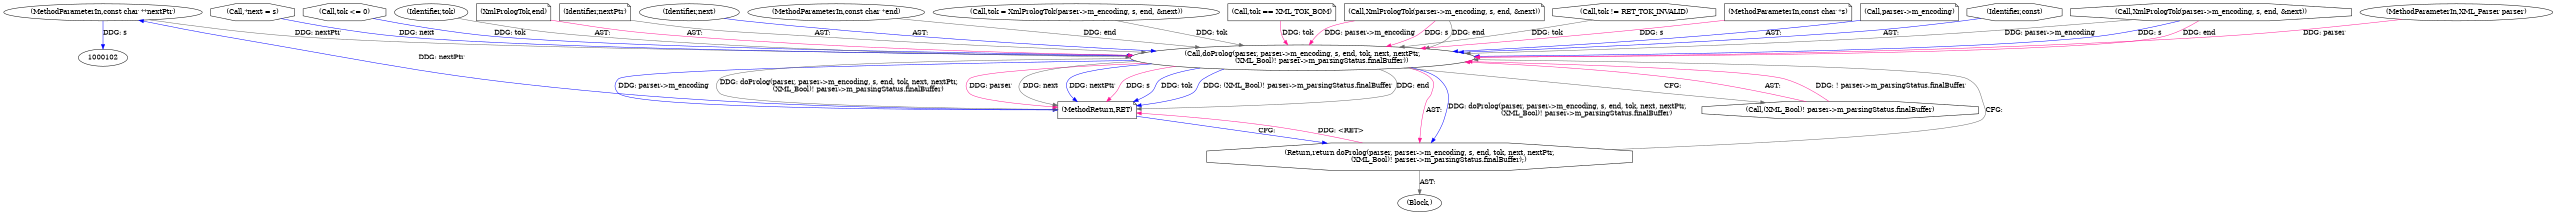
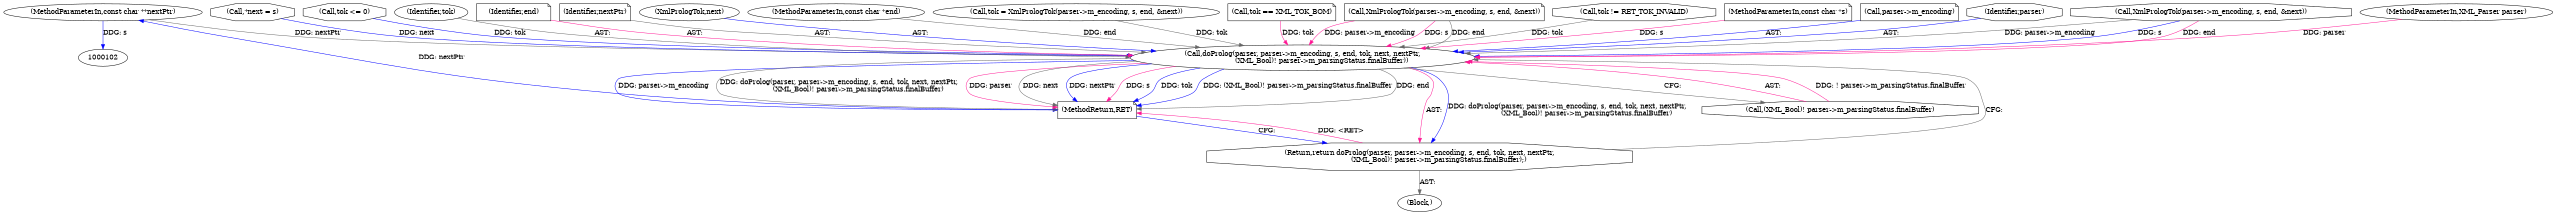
(514, 12) -> (514, 12)
(689, 12) -> (689, 12)
(2015, 12) -> (2015, 12)
